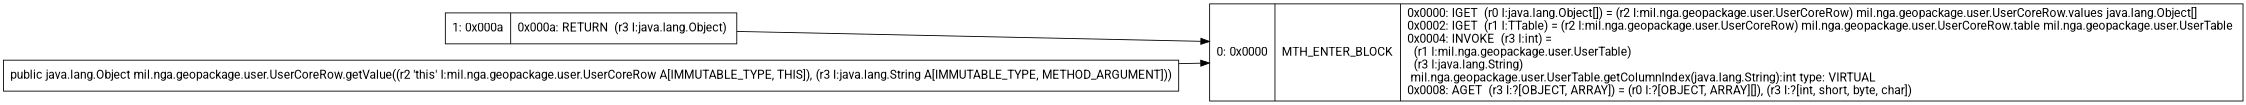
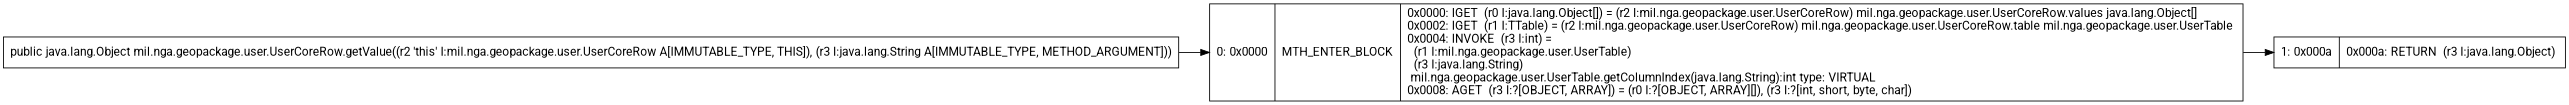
(969, 36) -> (2254, 52)
